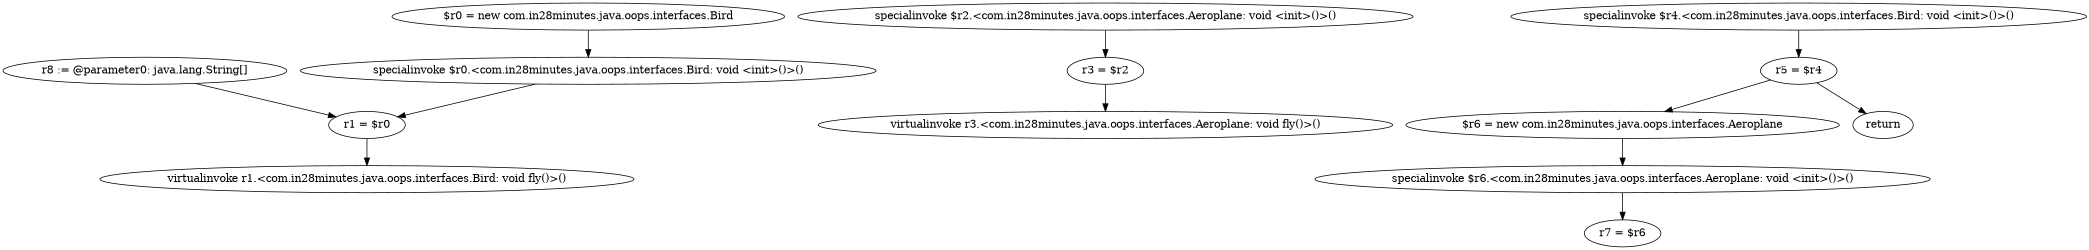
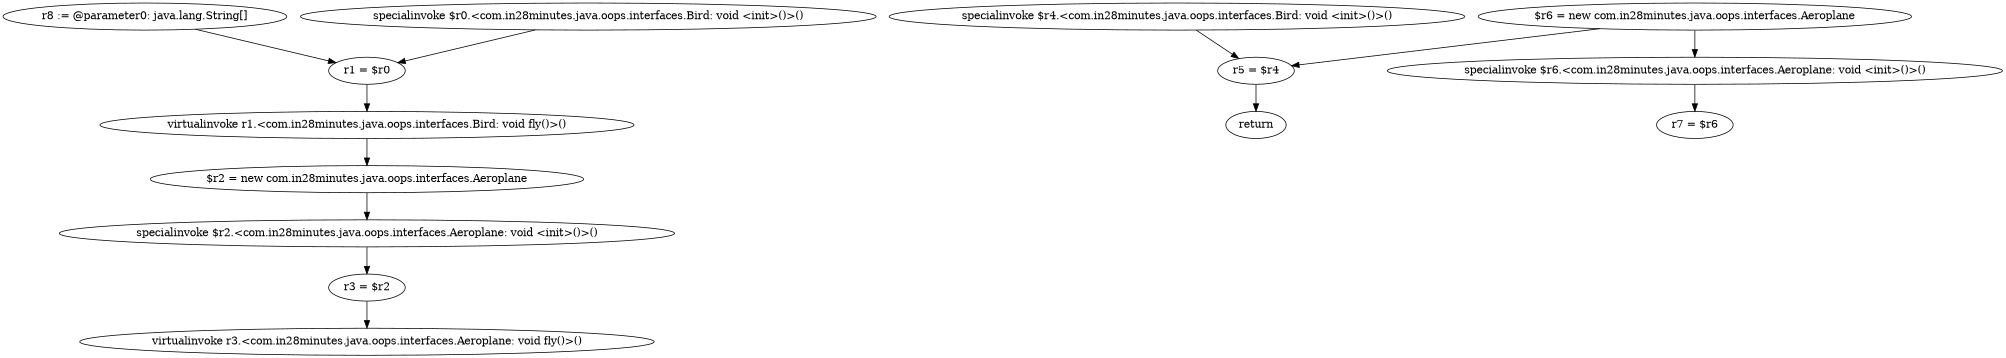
(588, 17) -> none
(1721, 95) -> (1449, 47)
none -> (367, 179)
